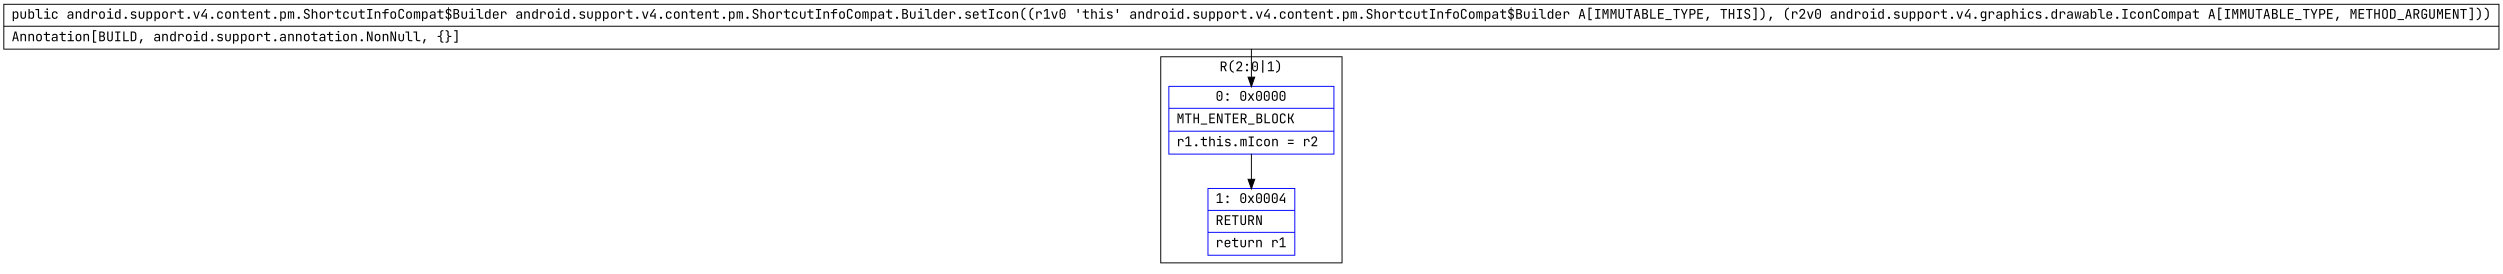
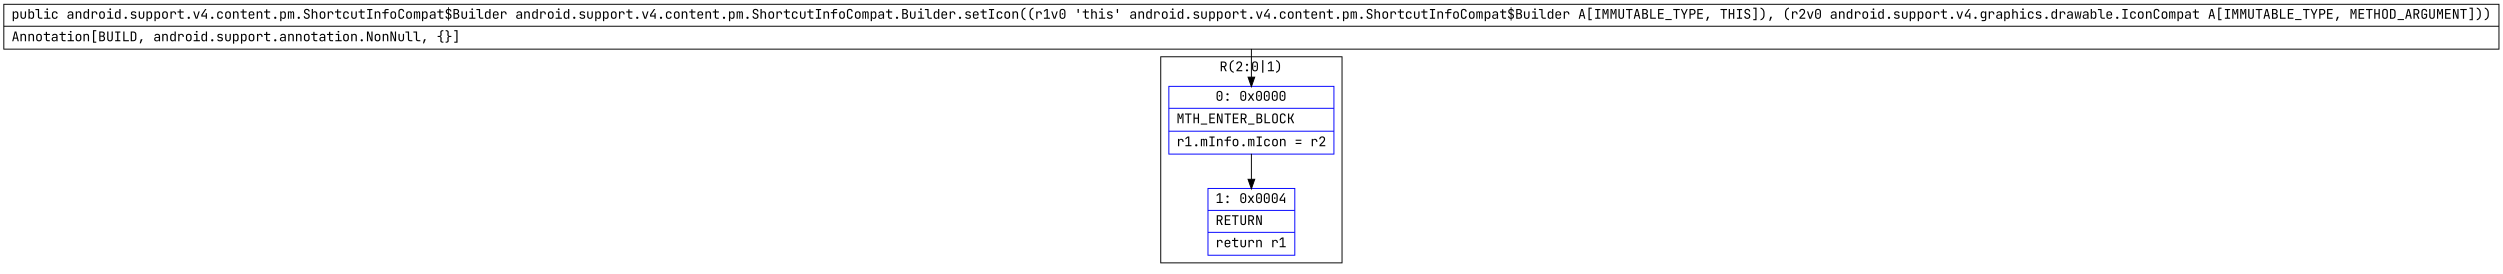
(1248, 142) -> (1251, 142)
